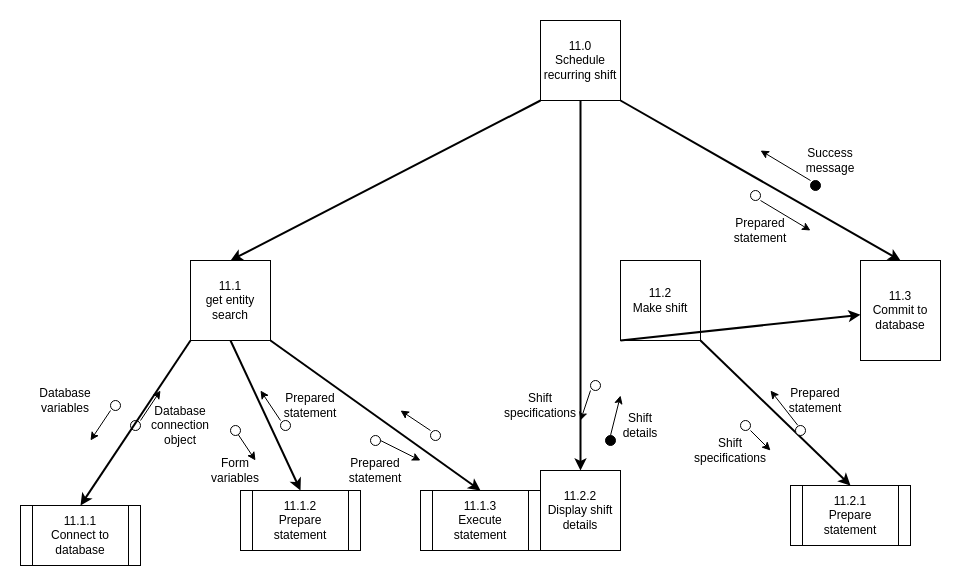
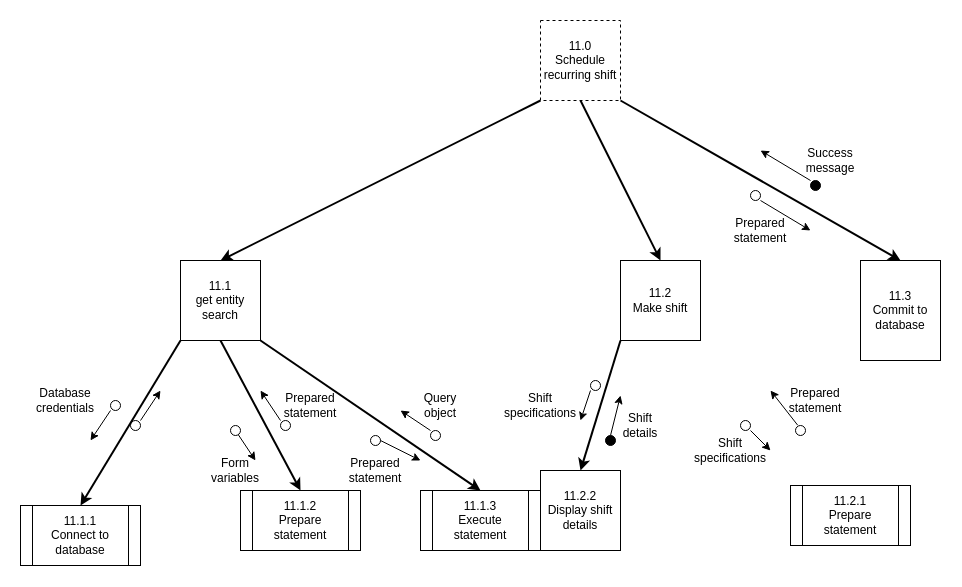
(581, 61) -> (581, 61)
(581, 281) -> (619, 177)
(231, 301) -> (221, 301)
(736, 328) -> (602, 401)
(66, 401) -> (66, 401)
none -> (441, 406)
(773, 410) -> none
(181, 426) -> none
